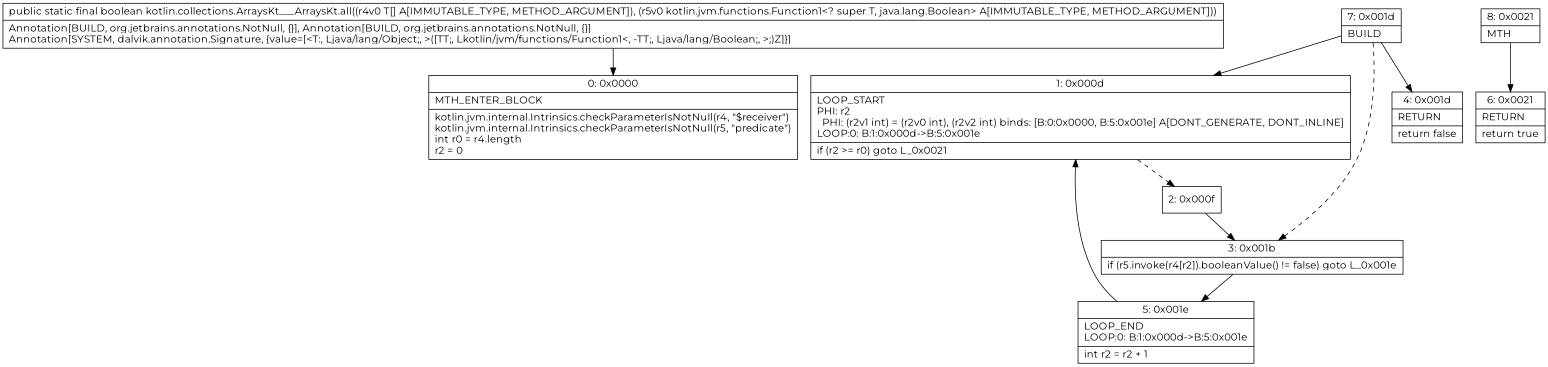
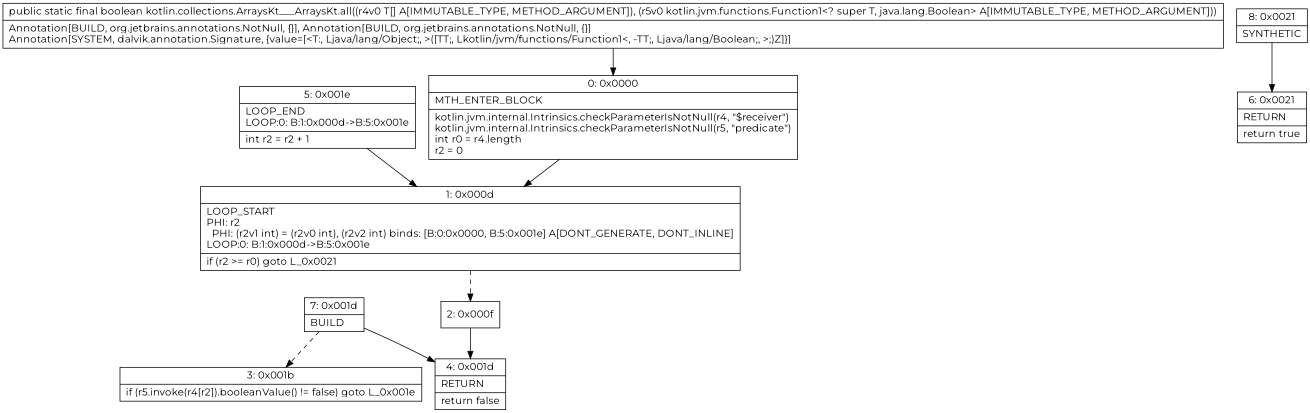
(1499, 34) -> (1272, 34)
(1281, 54) -> (545, 171)
(1217, 224) -> (470, 340)
(1220, 285) -> none
